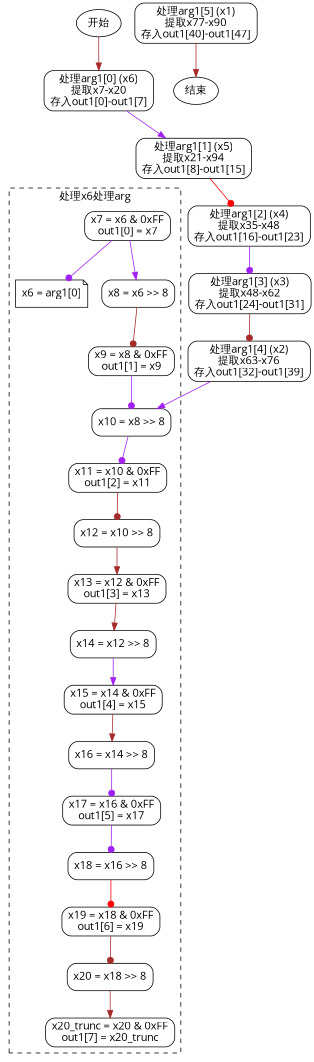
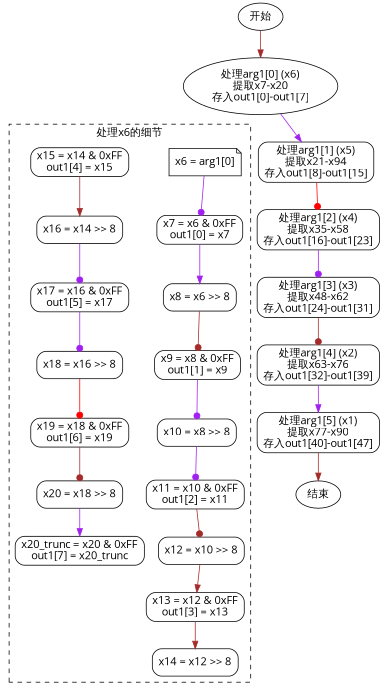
(99, 91) -> (261, 86)
(95, 197) -> (130, 133)
(249, 226) -> (318, 230)
(92, 258) -> (203, 192)
(187, 393) -> (318, 395)
(113, 668) -> none
(110, 1001) -> (80, 518)
